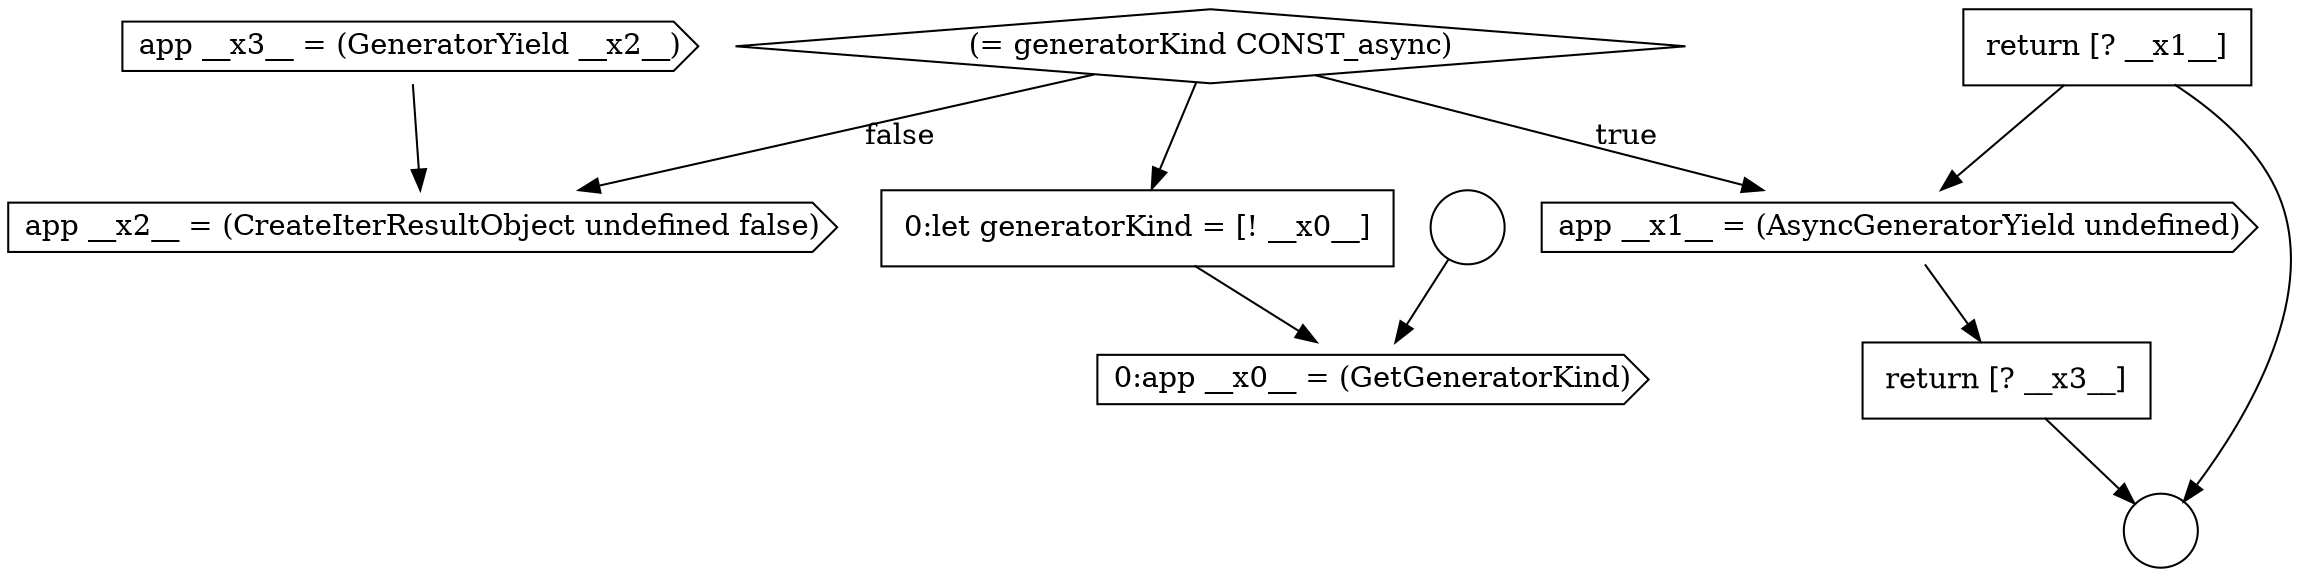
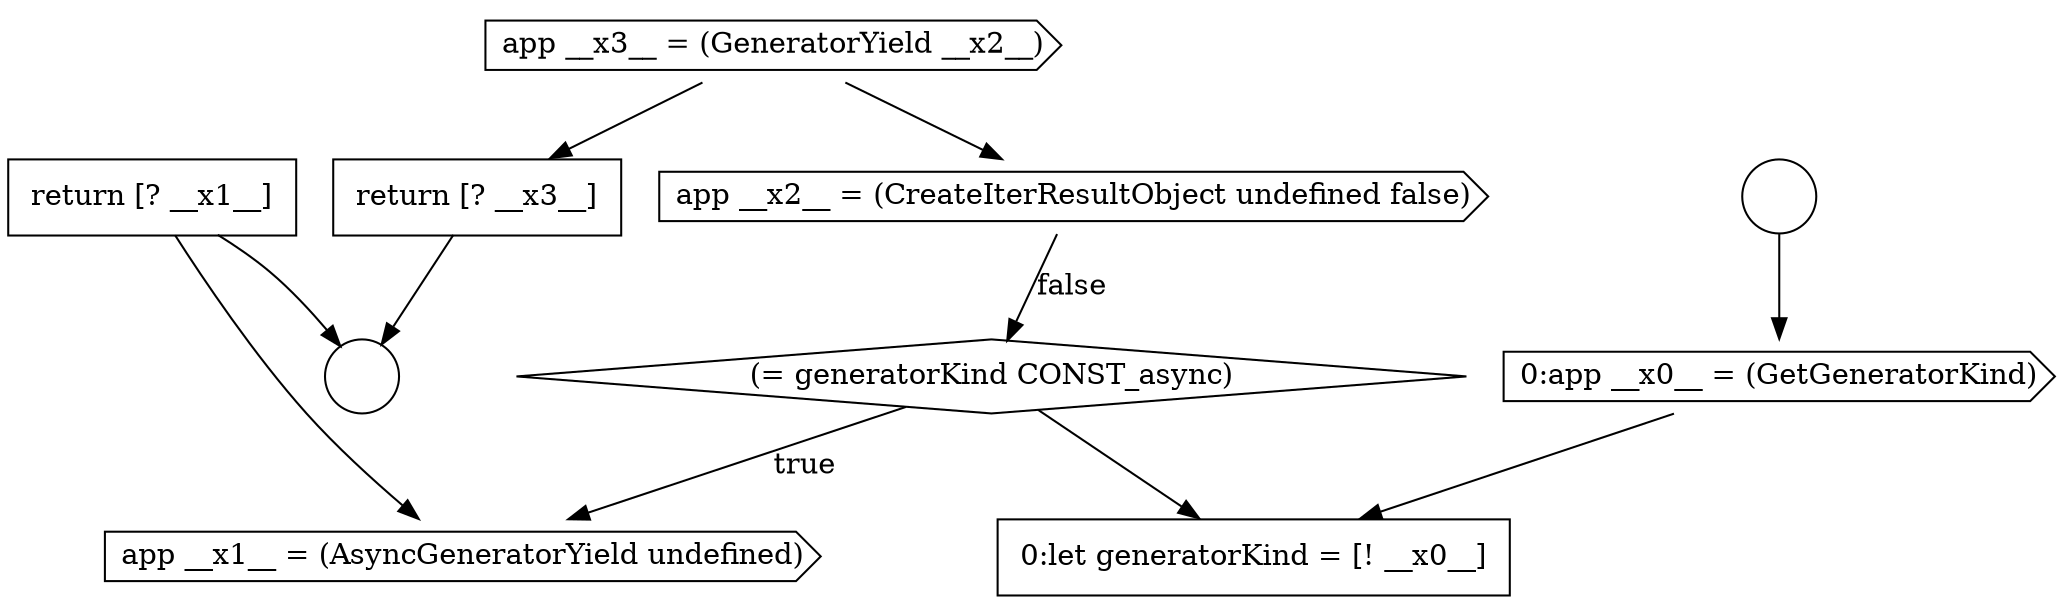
(847, 130) -> (1037, 278)
(1947, 294) -> (636, 116)
(1246, 298) -> (1527, 463)
